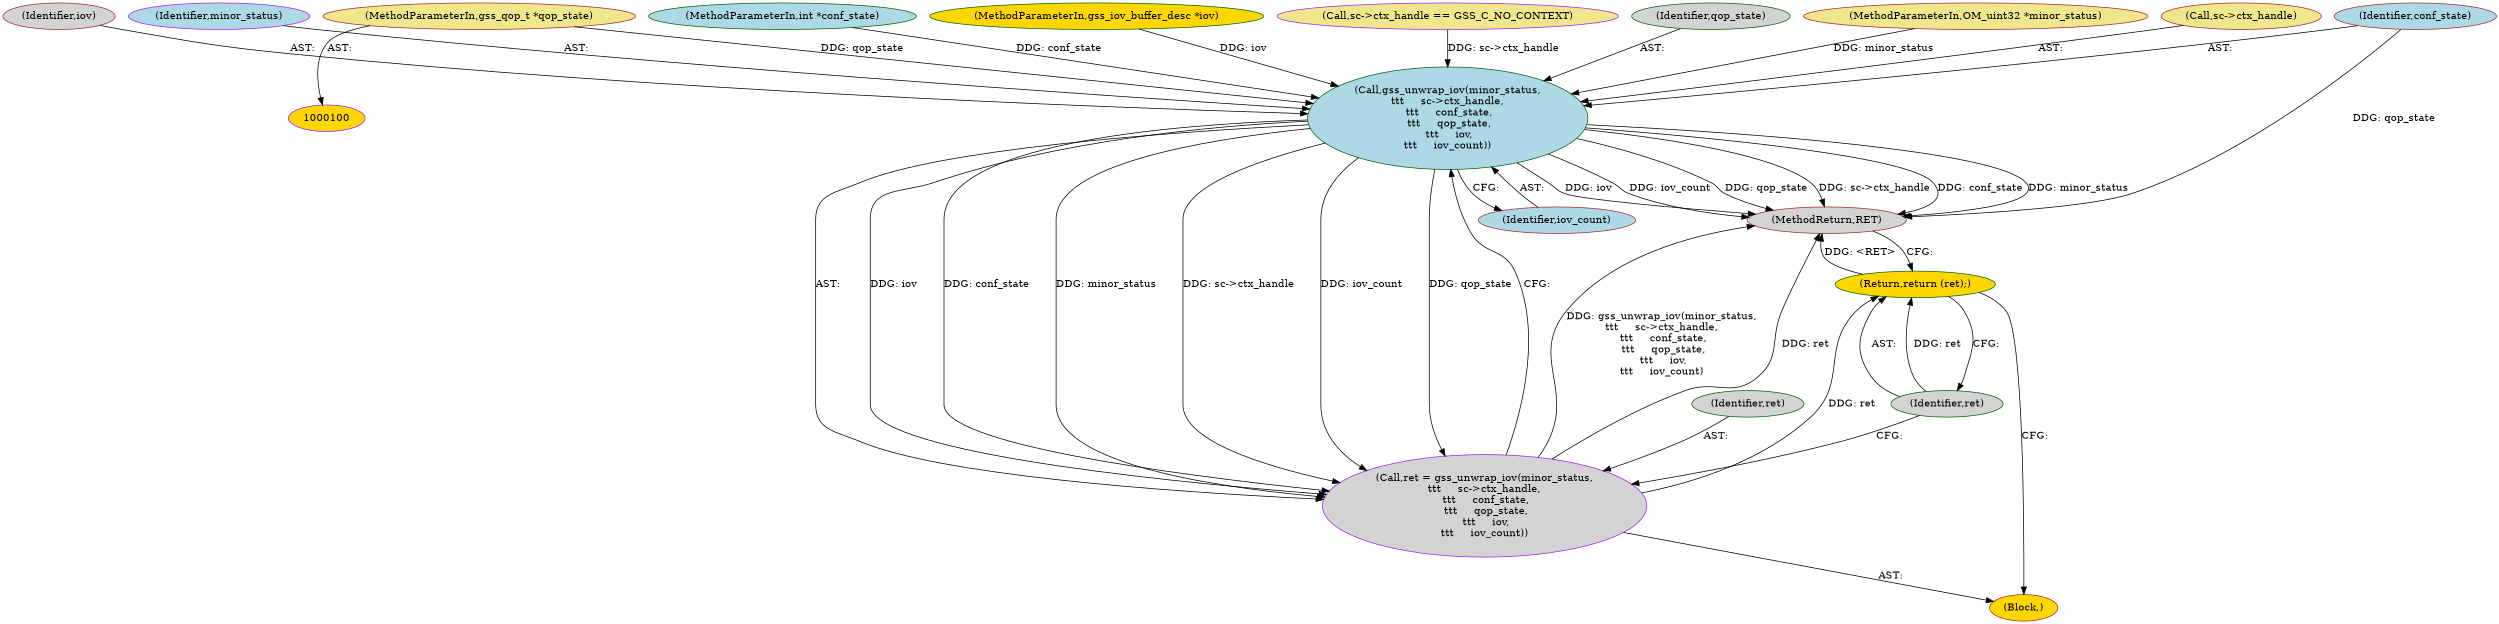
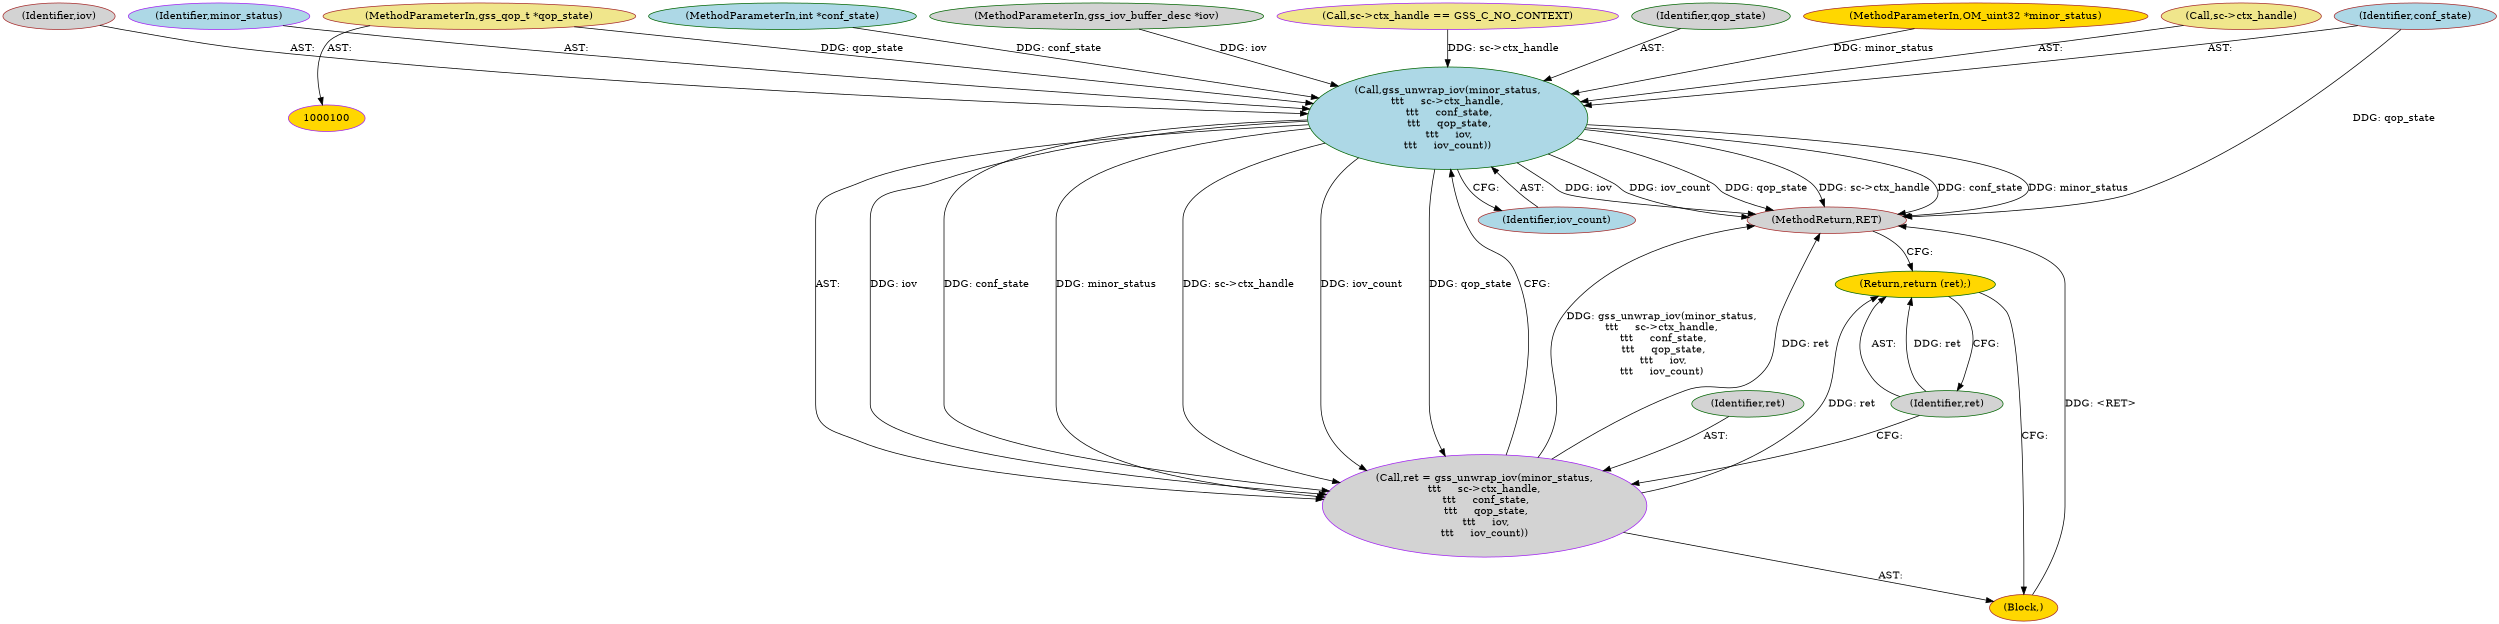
(1097, 16) -> (1097, 16)
(1976, 16) -> (1976, 16)
(1835, 265) -> (2065, 354)
